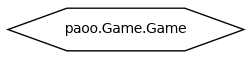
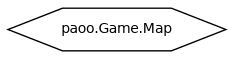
(126, 30) -> (117, 30)
